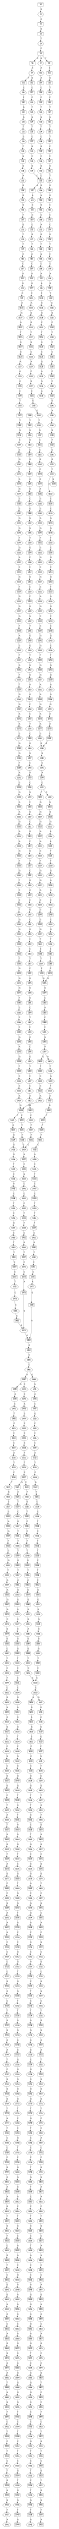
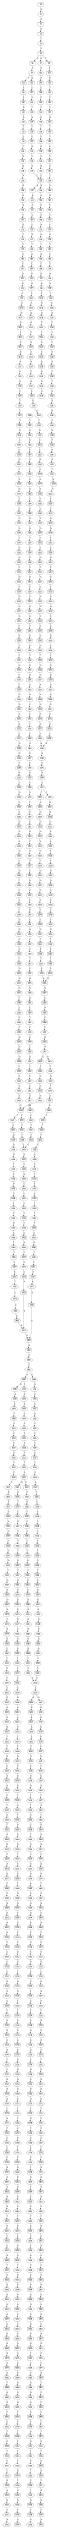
(48, 483) -> (52, 489)
